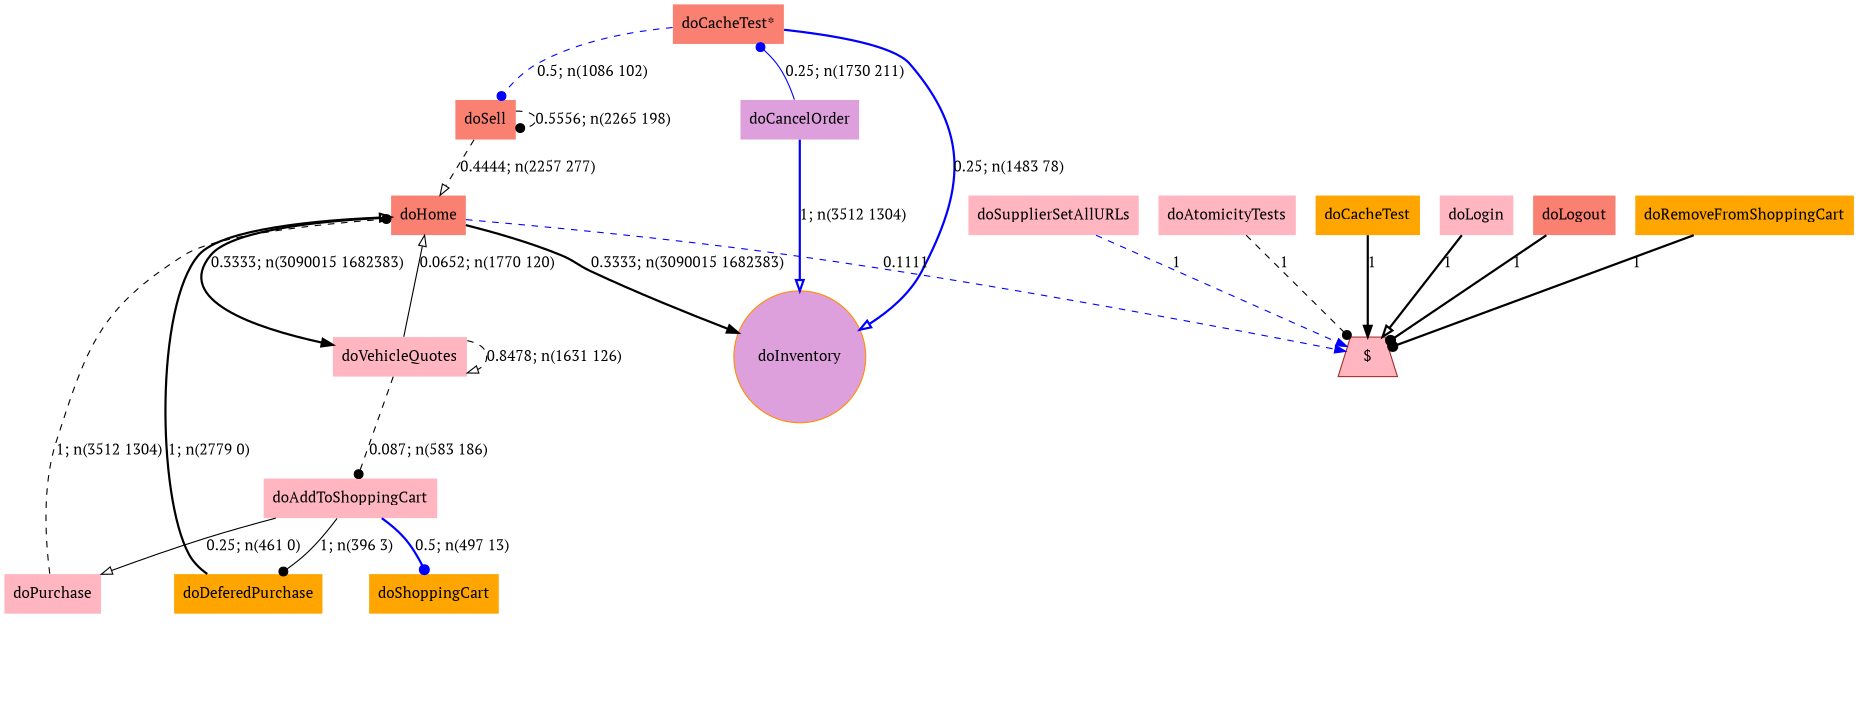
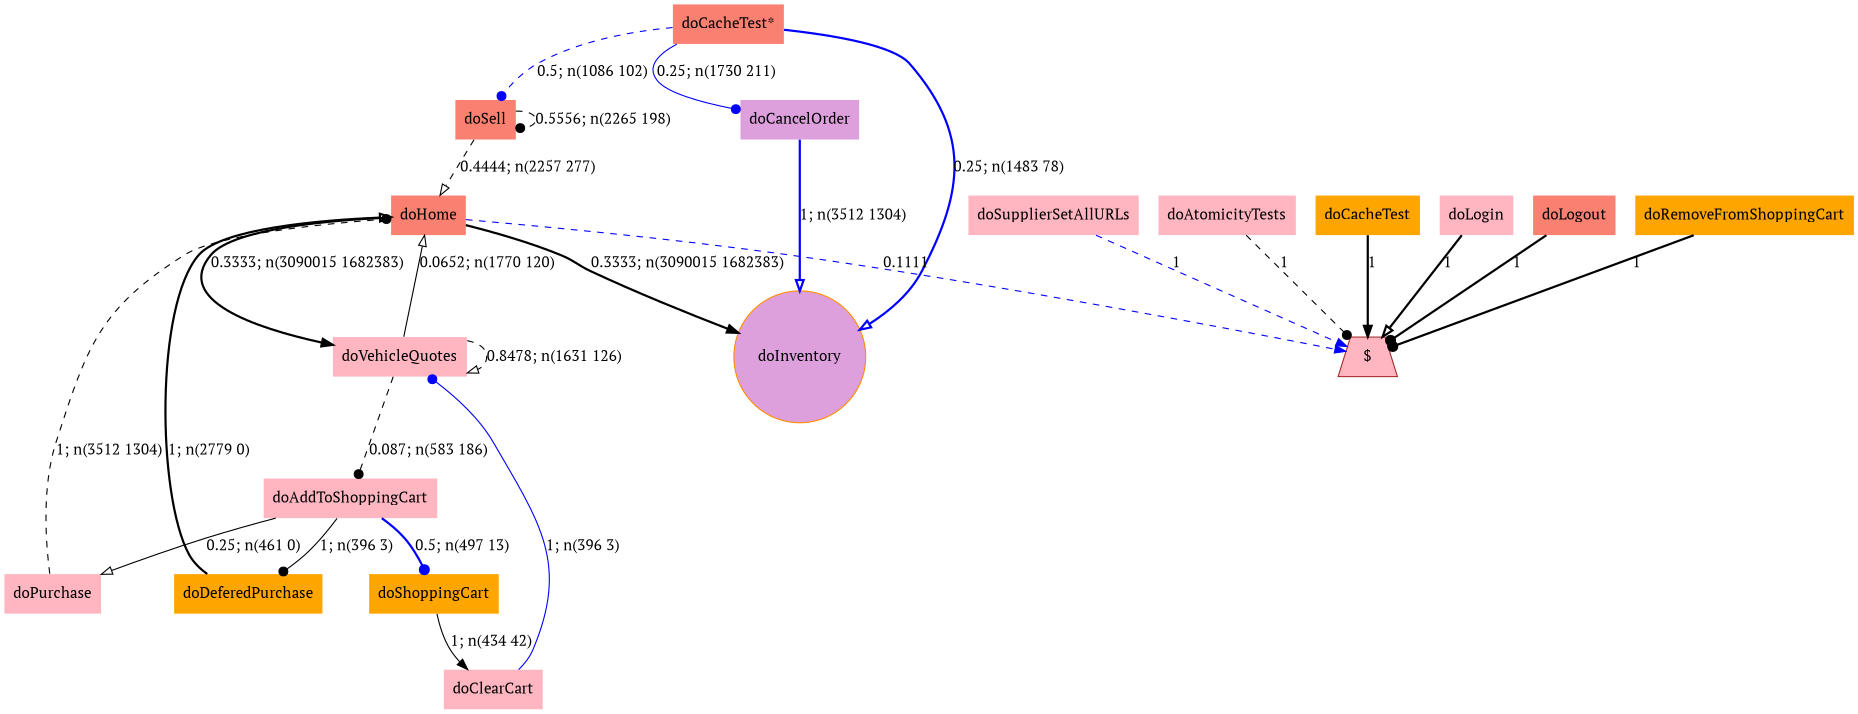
(783, 73) -> (670, 90)
none -> (493, 689)
